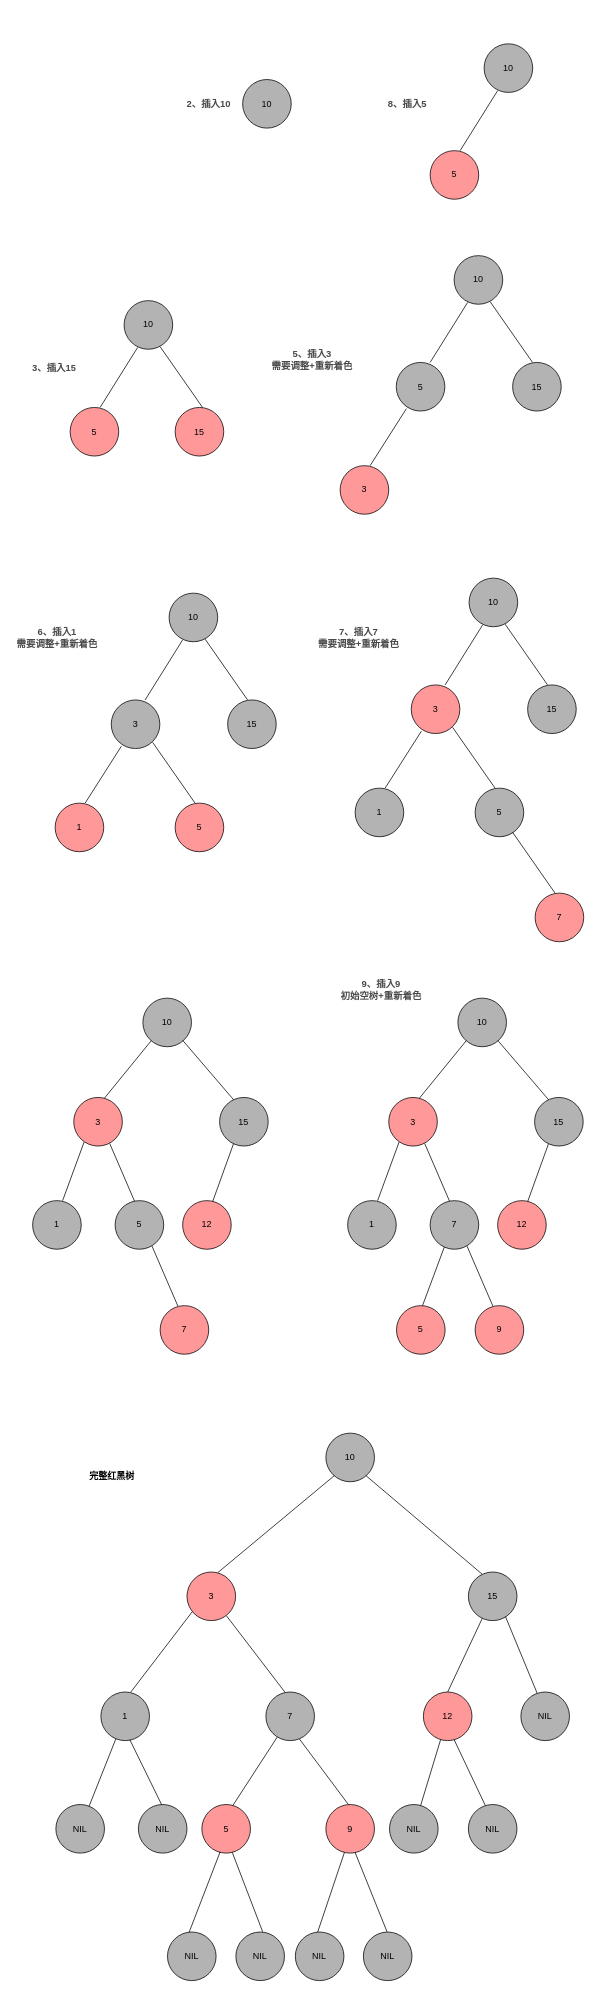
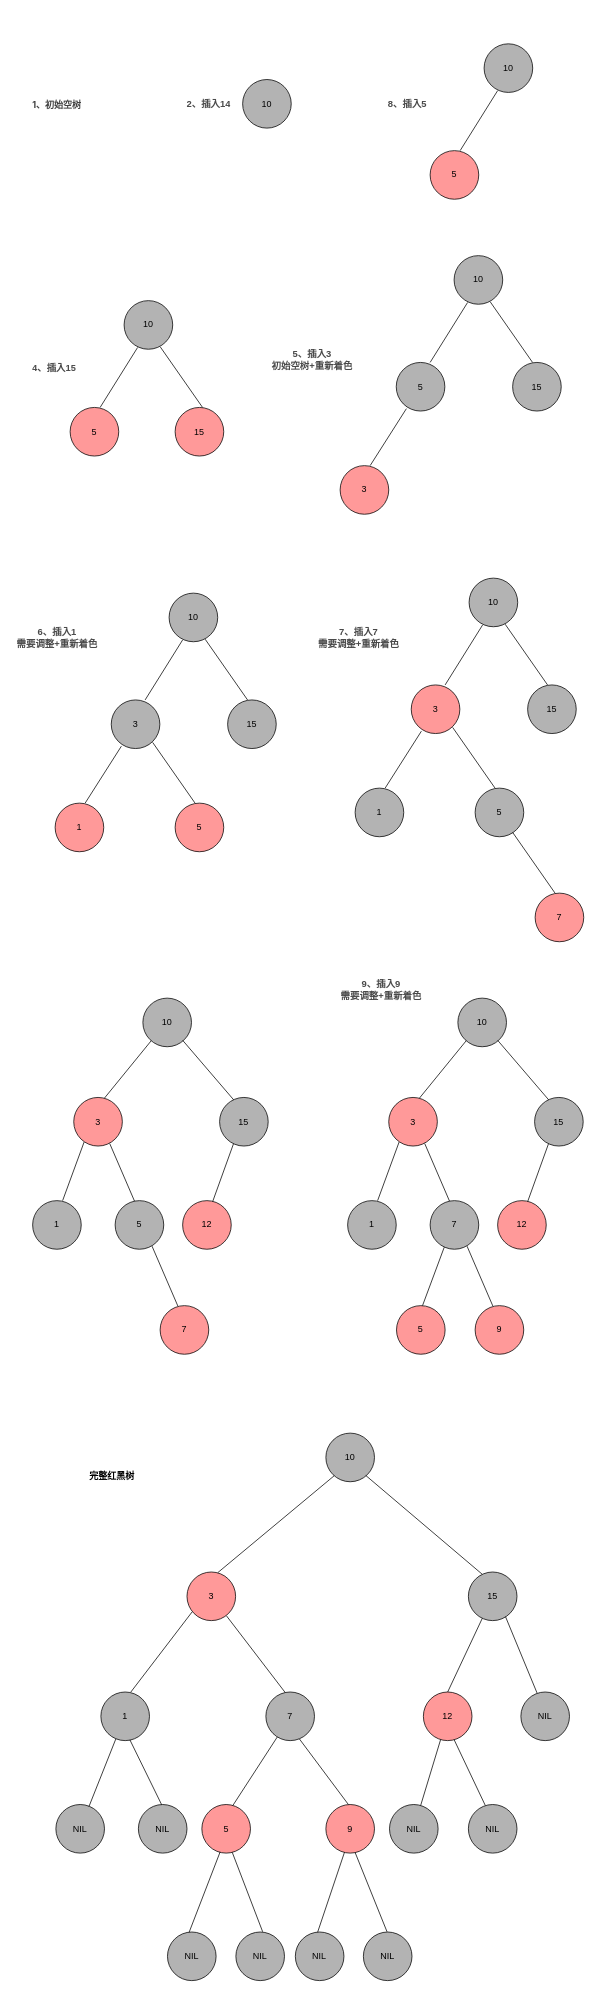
none -> (57, 104)
(209, 104) -> (209, 104)
(312, 360) -> (312, 360)
(54, 368) -> (54, 368)
(381, 990) -> (381, 990)
